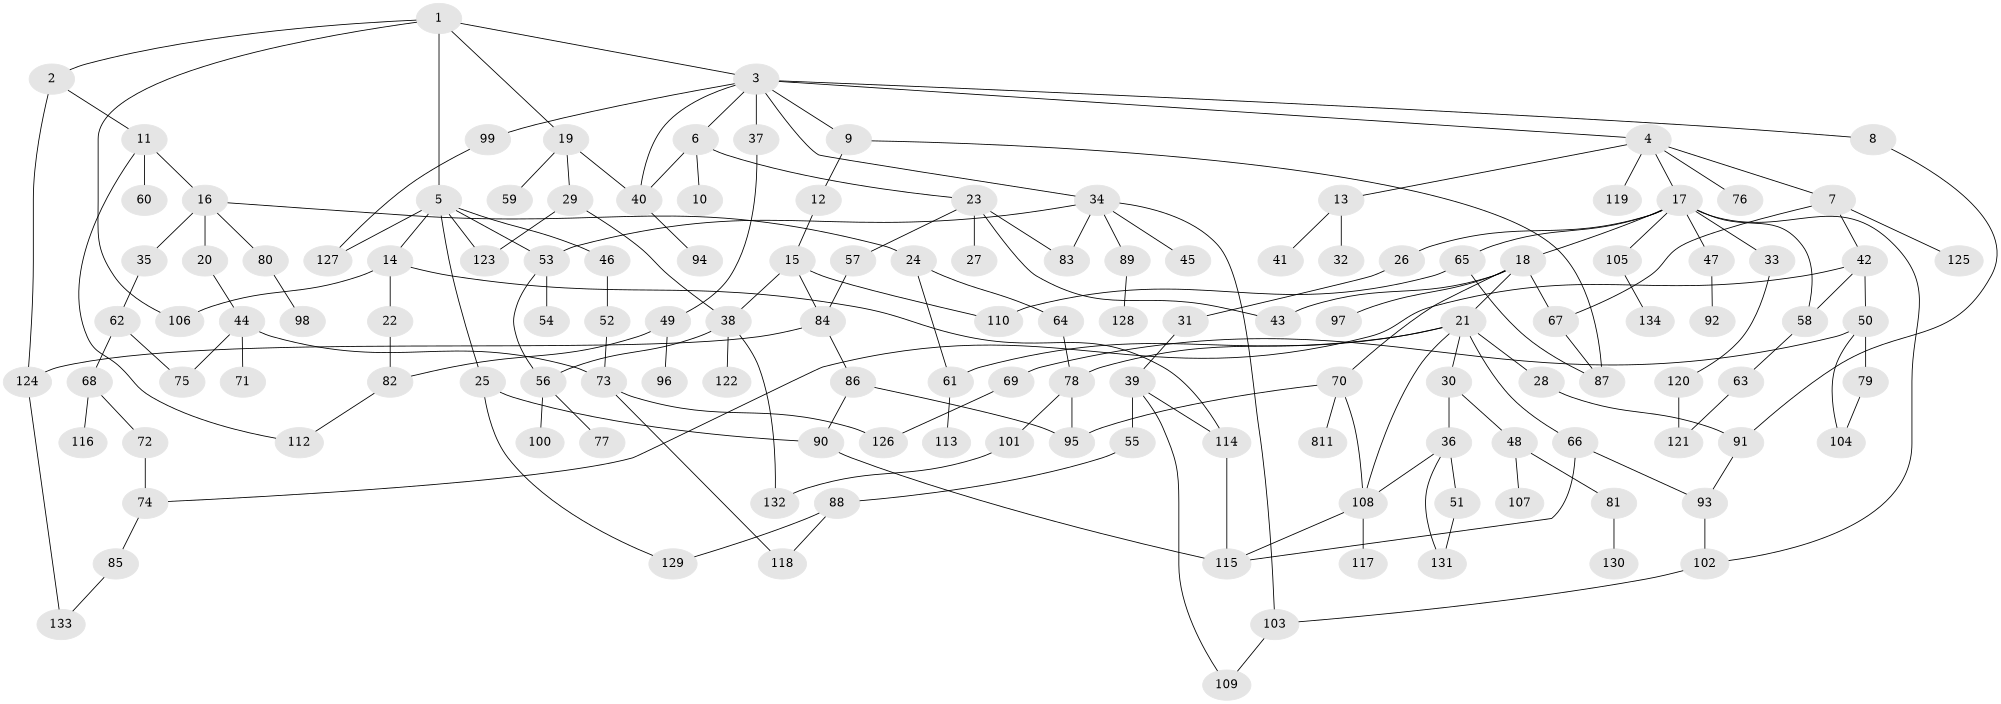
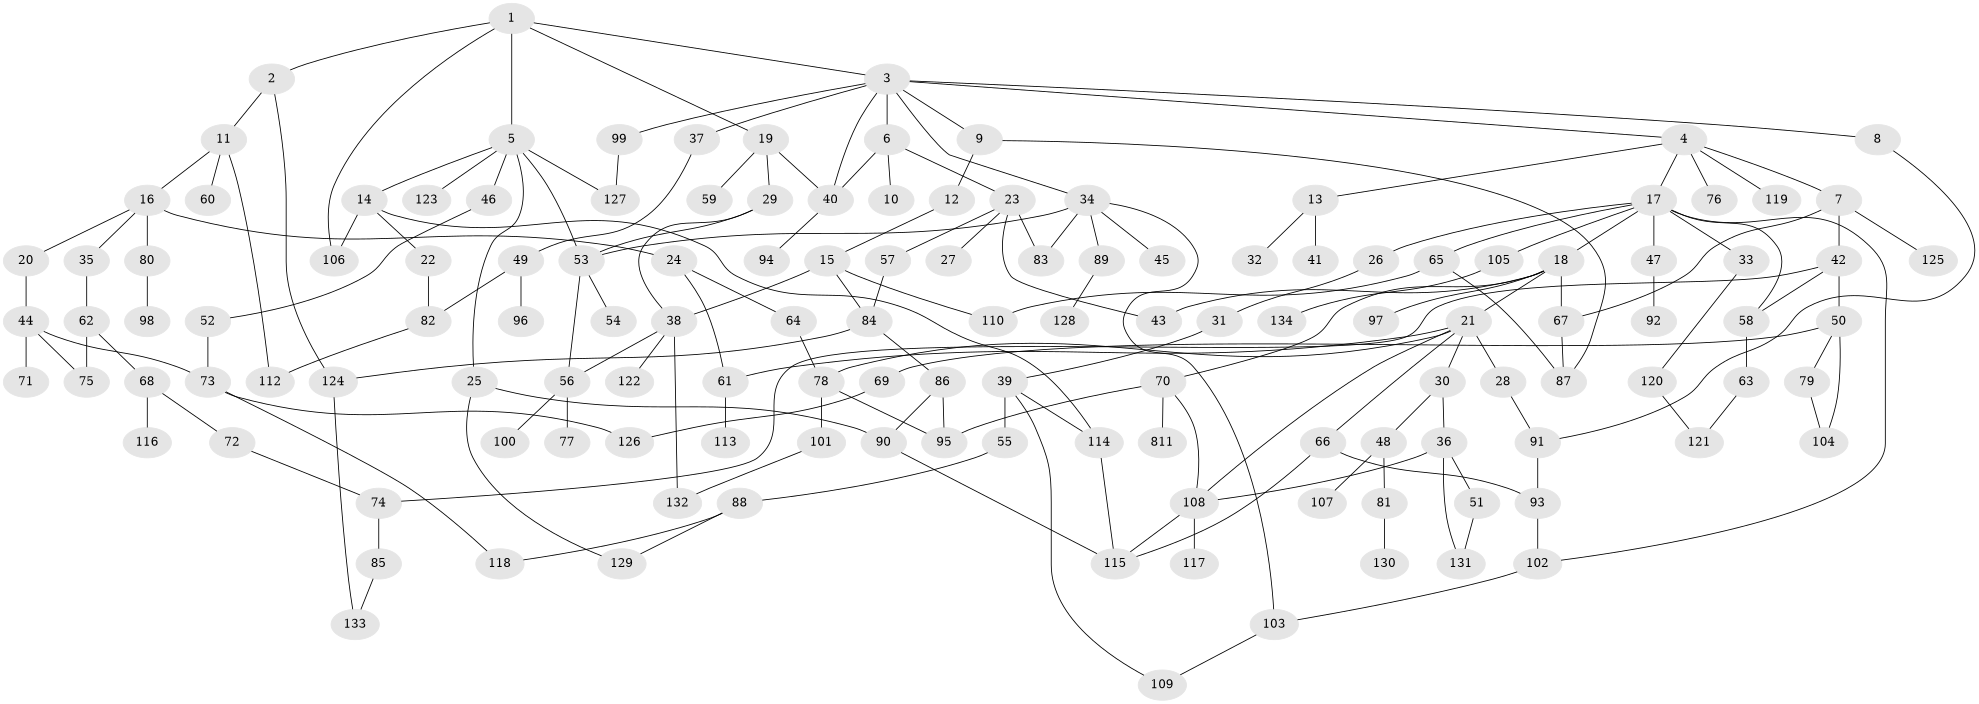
(522, 234) -> (680, 231)
